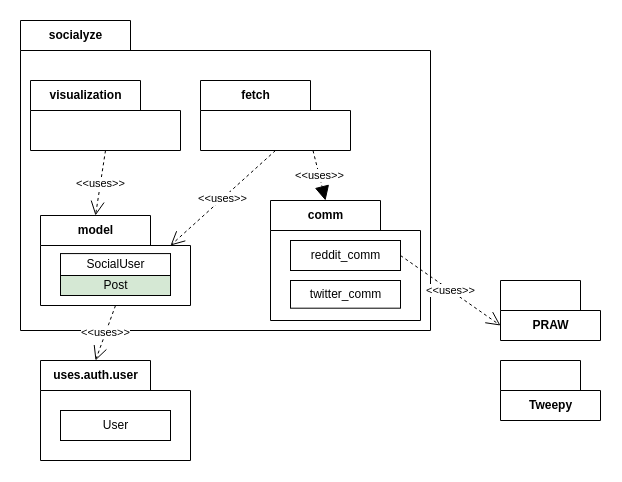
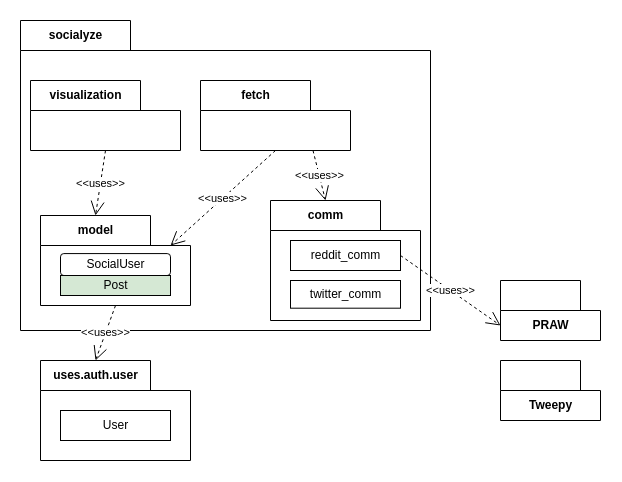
(322, 185) -> (323, 191)
(116, 265) -> (116, 265)
